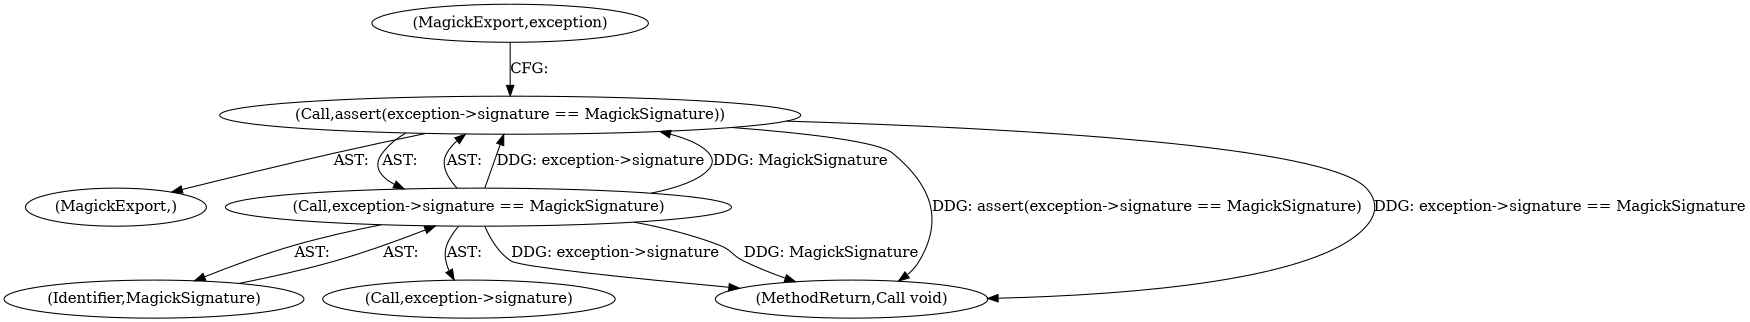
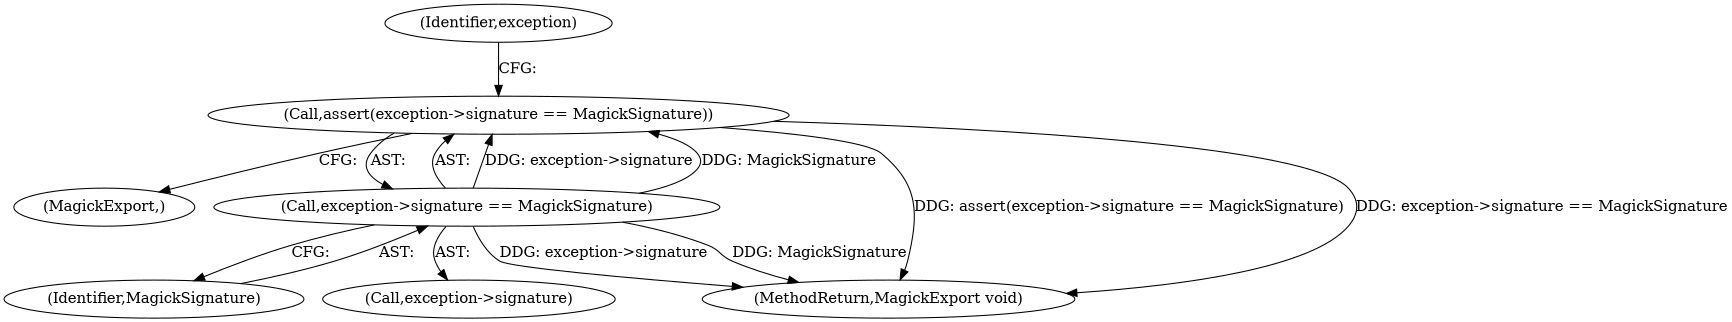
(510, 23) -> (499, 23)
(354, 161) -> (341, 161)
(315, 253) -> (313, 253)
(852, 299) -> (889, 299)
